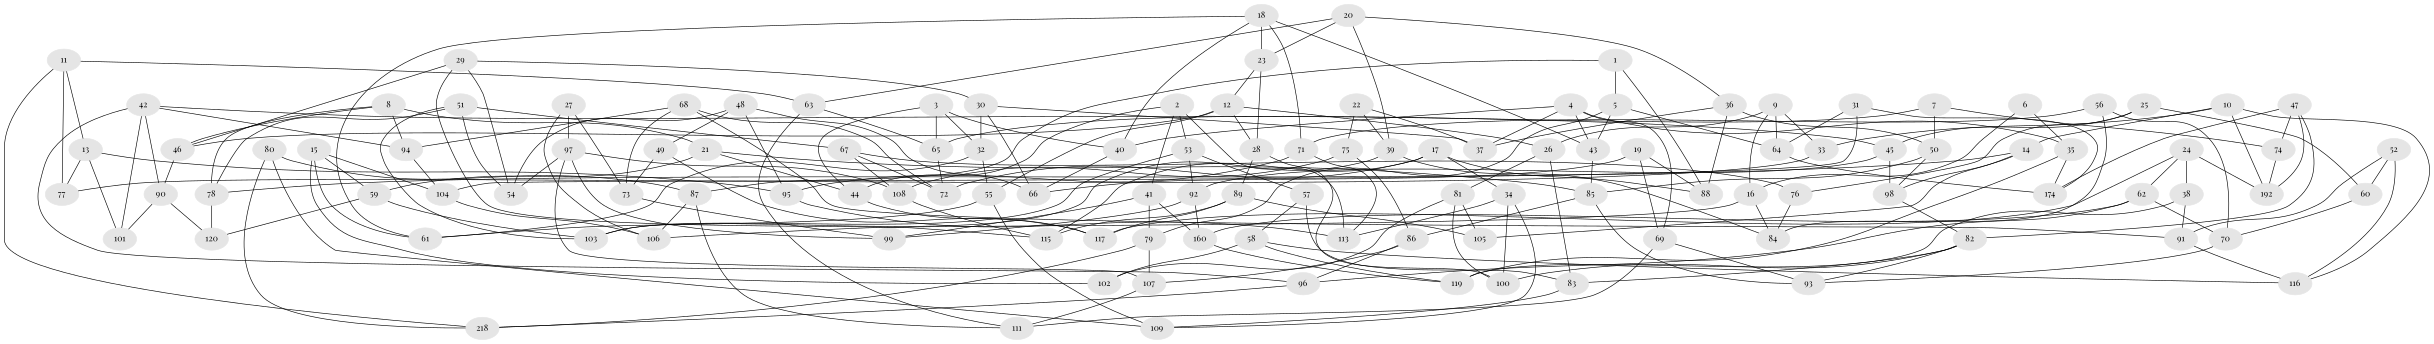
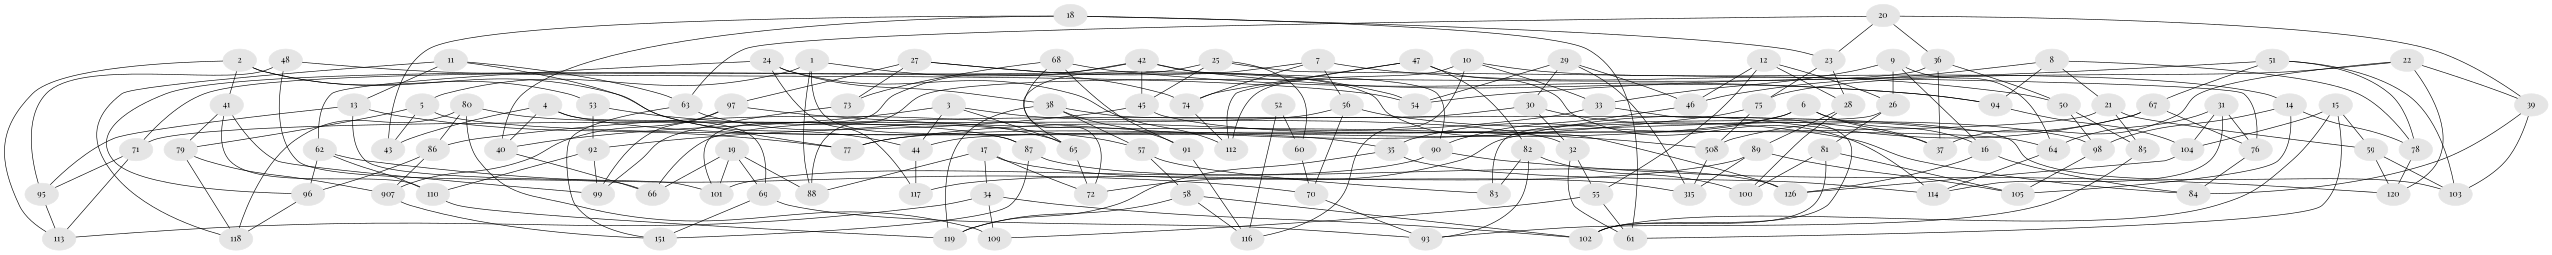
none -> (1002, 76)
(1293, 80) -> (664, 73)
(1244, 83) -> (1794, 83)
none -> (1332, 83)
none -> (1096, 127)
(1525, 127) -> (1872, 128)
none -> (2239, 127)
none -> (2443, 133)
none -> (1327, 135)
none -> (1851, 145)
(661, 150) -> none
(544, 169) -> (1167, 74)
none -> (724, 172)
(1592, 172) -> none
(900, 194) -> (1712, 150)
(2050, 194) -> (1933, 194)
(2267, 194) -> (1231, 150)
(1523, 211) -> (447, 131)
(1027, 213) -> (1482, 117)
(2296, 213) -> none
(1930, 217) -> (2070, 165)
(654, 239) -> (1791, 194)
(1046, 239) -> (1689, 194)
(1200, 239) -> (433, 194)
(1506, 241) -> (1286, 219)
(1149, 284) -> (388, 194)
(1367, 316) -> none
(482, 328) -> (236, 239)
(1017, 328) -> (660, 239)
